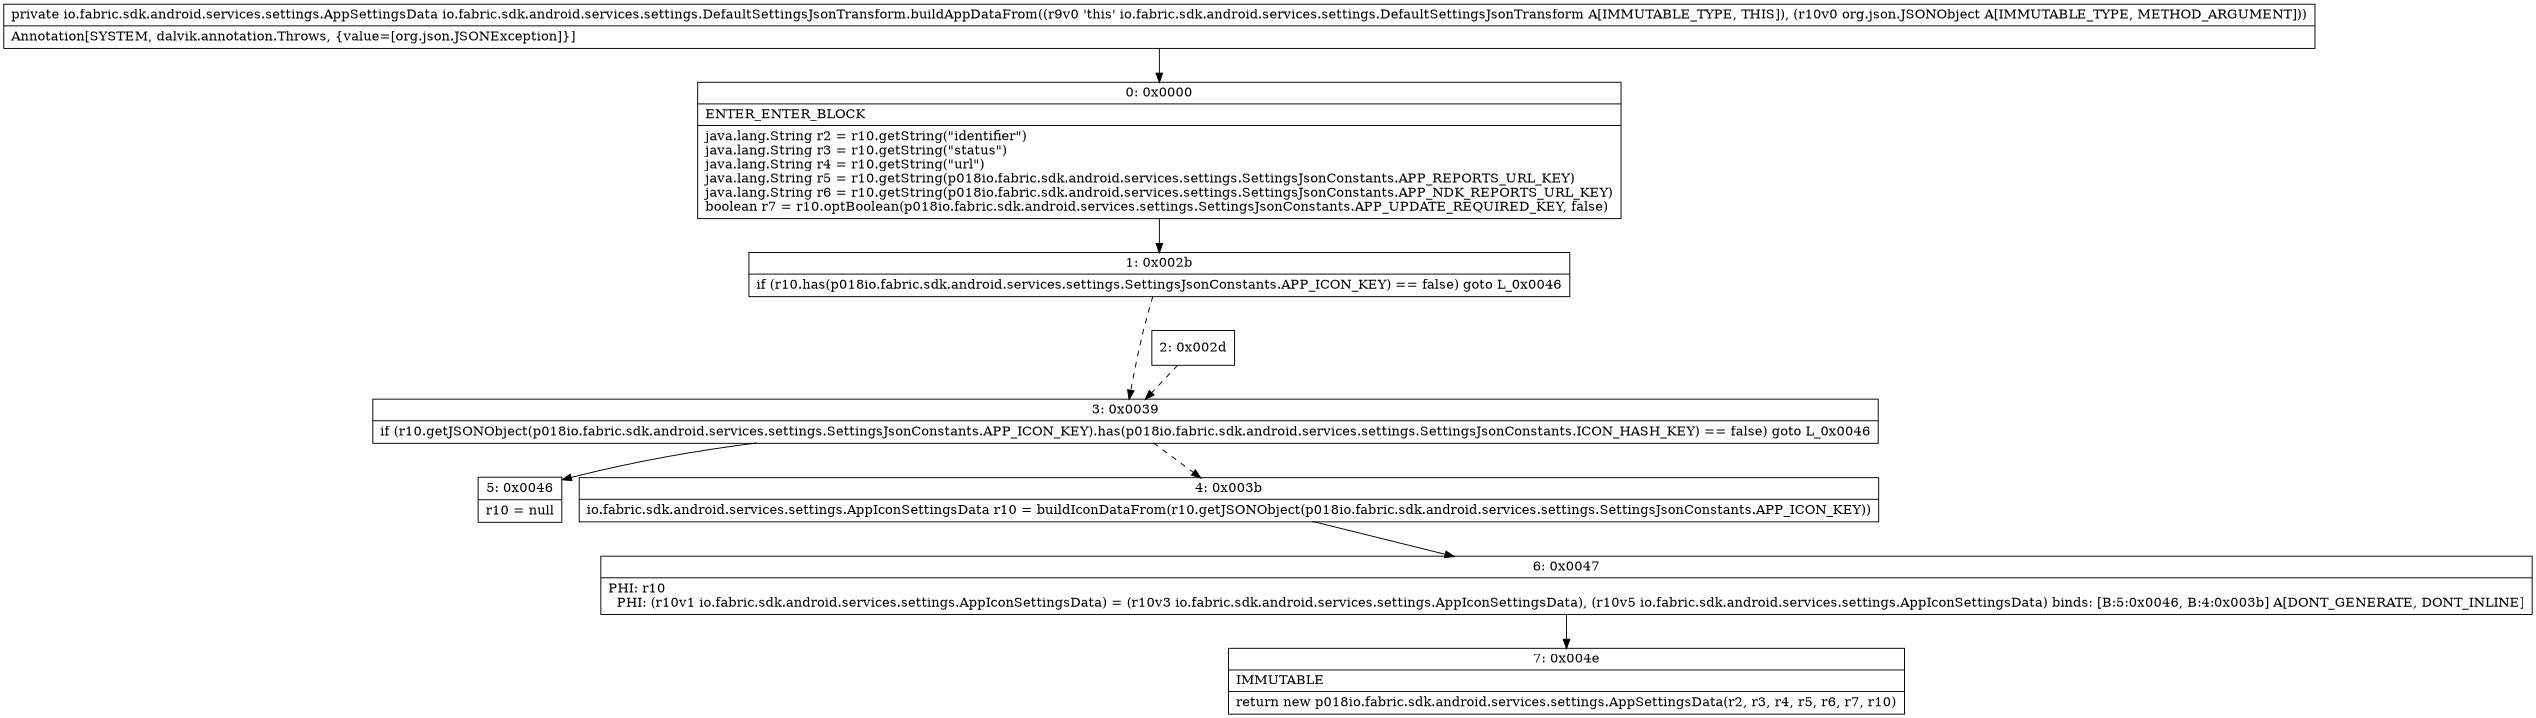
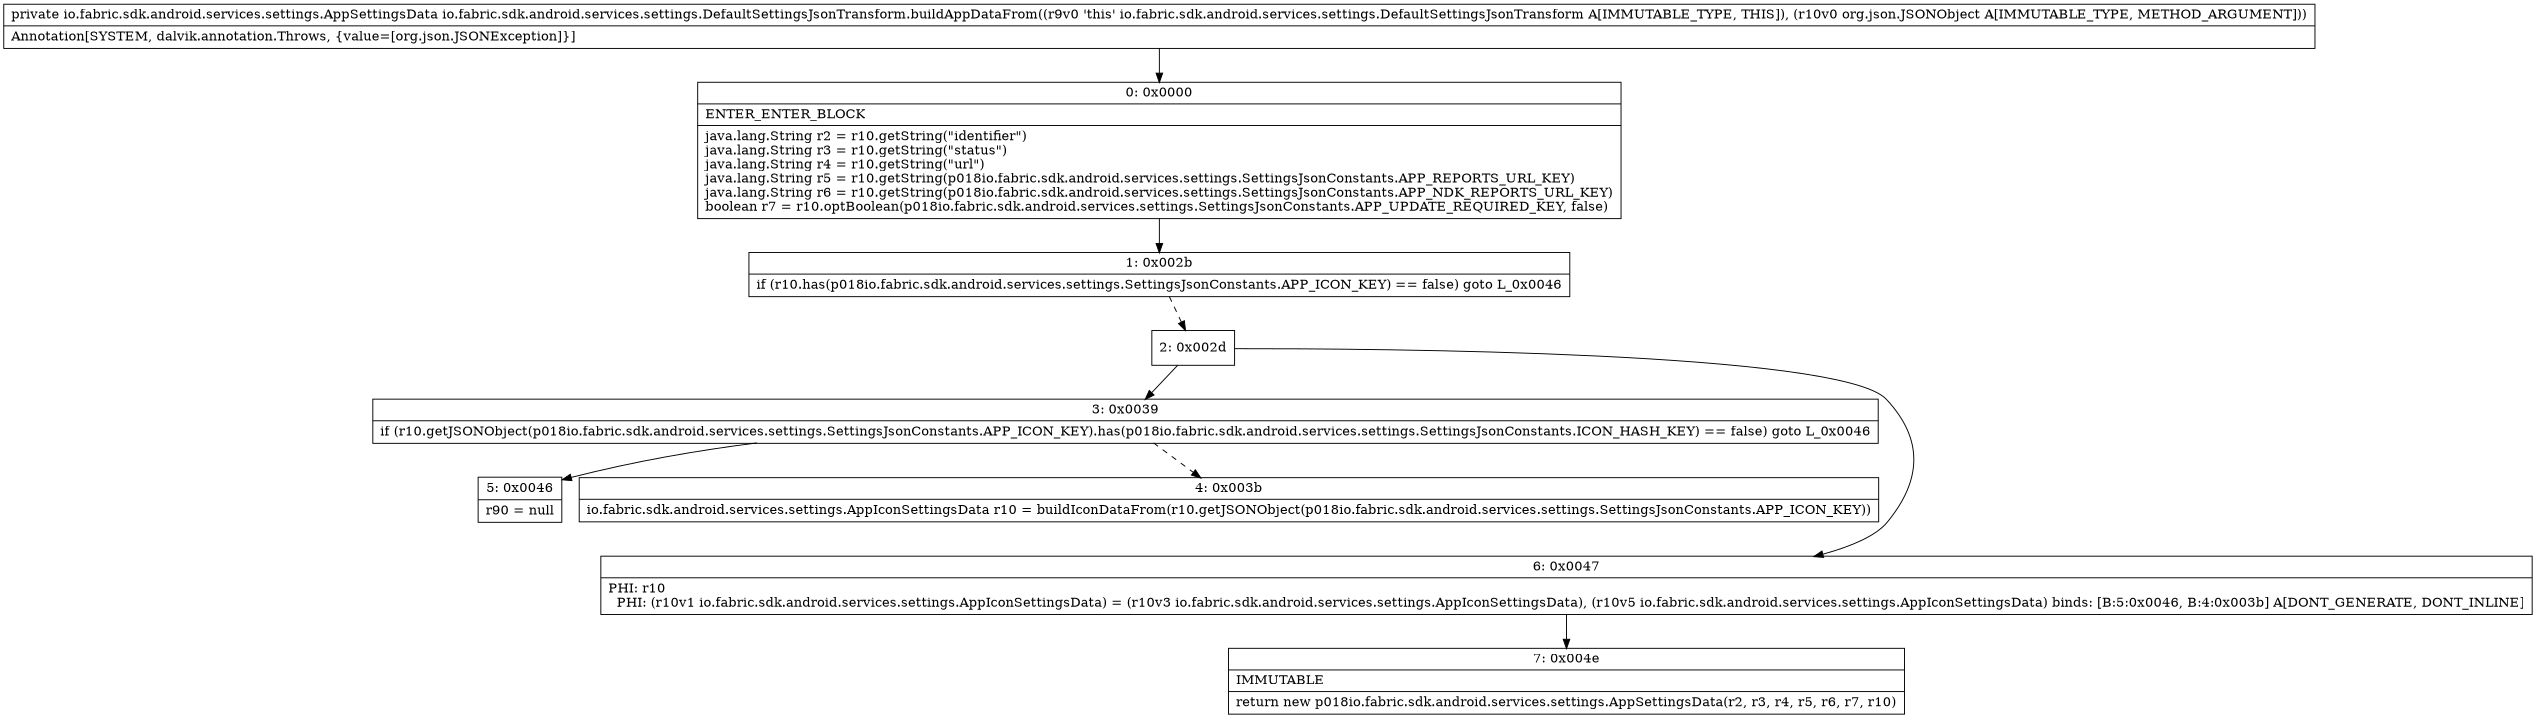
(1140, 343) -> (1175, 309)
(1165, 379) -> (1165, 379)
(520, 511) -> (520, 511)
(1379, 538) -> (1668, 360)
